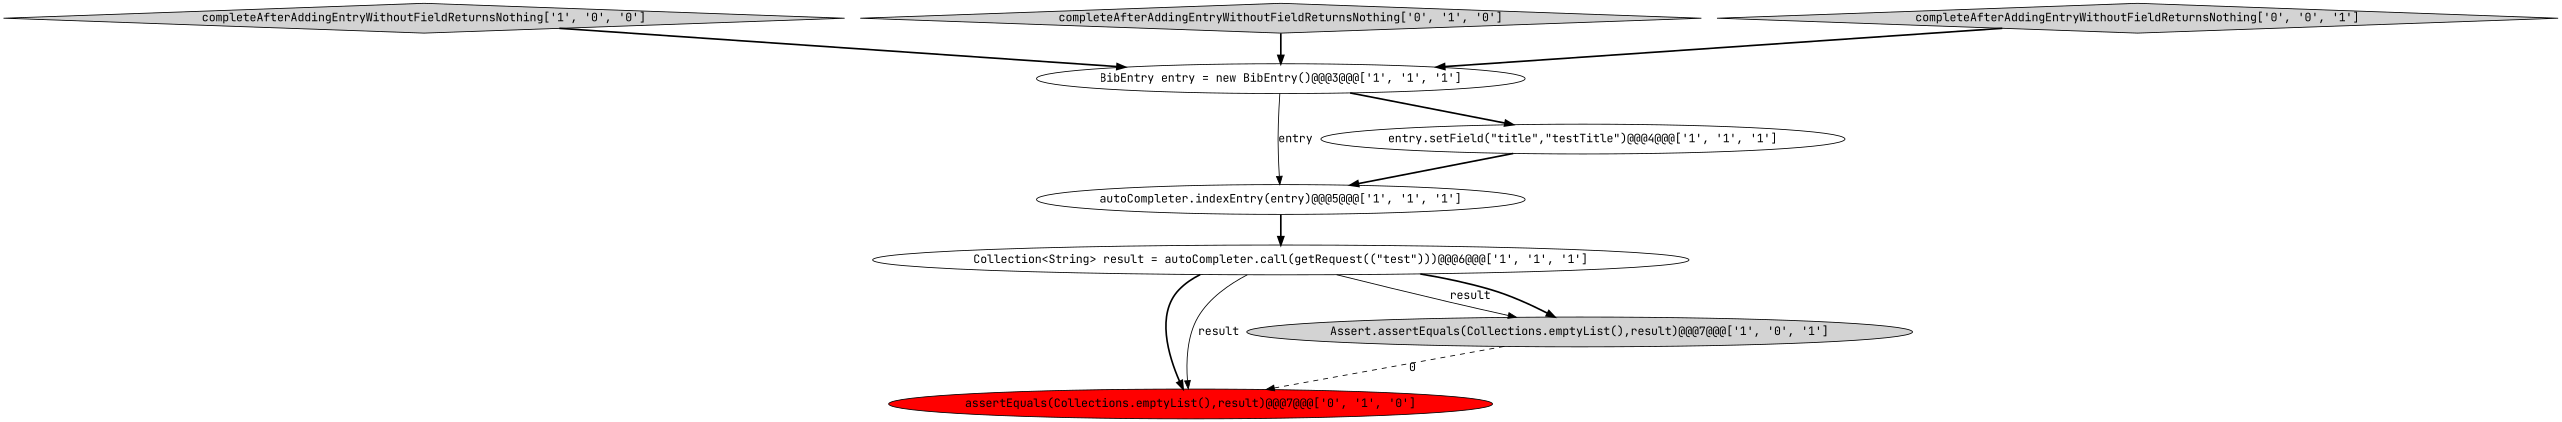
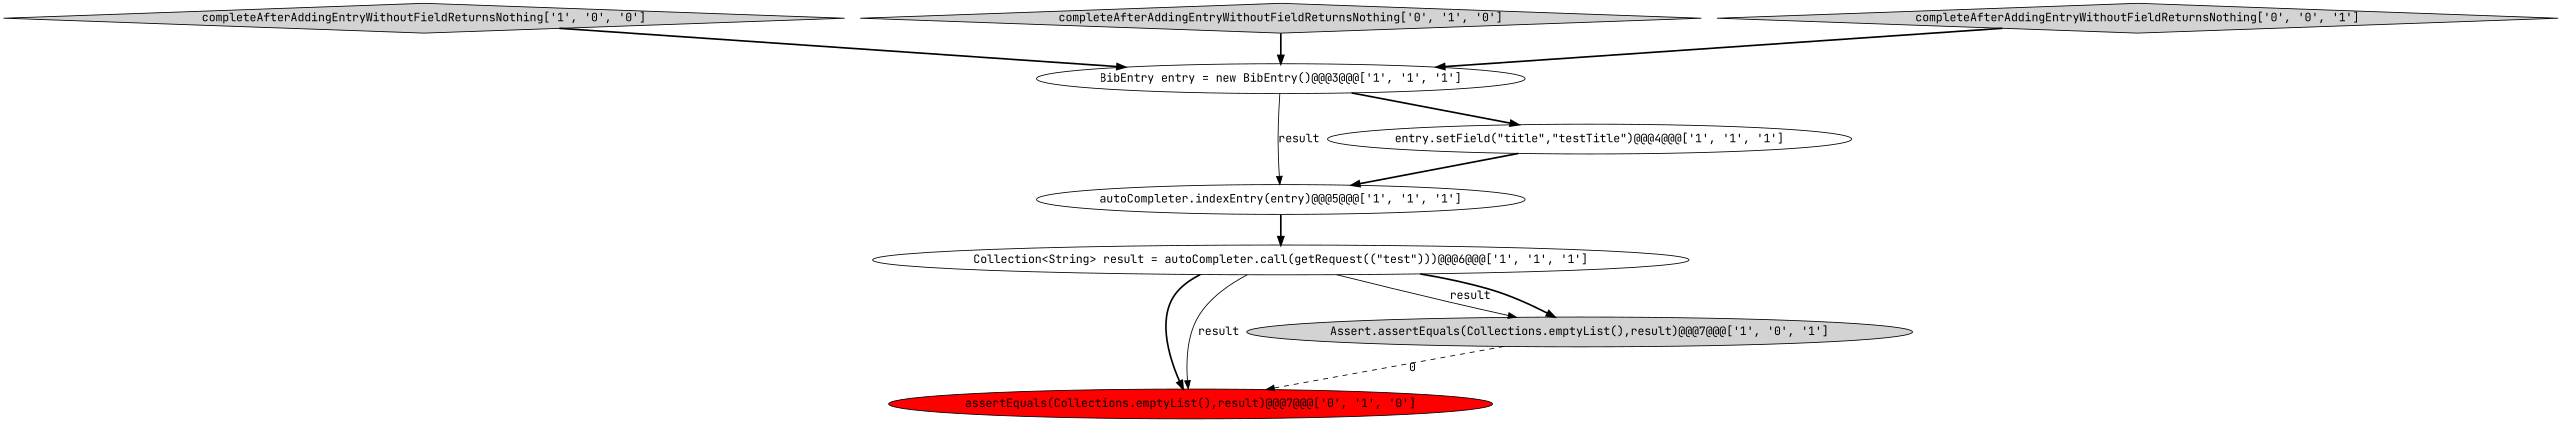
(1296, 139) -> (1299, 139)
